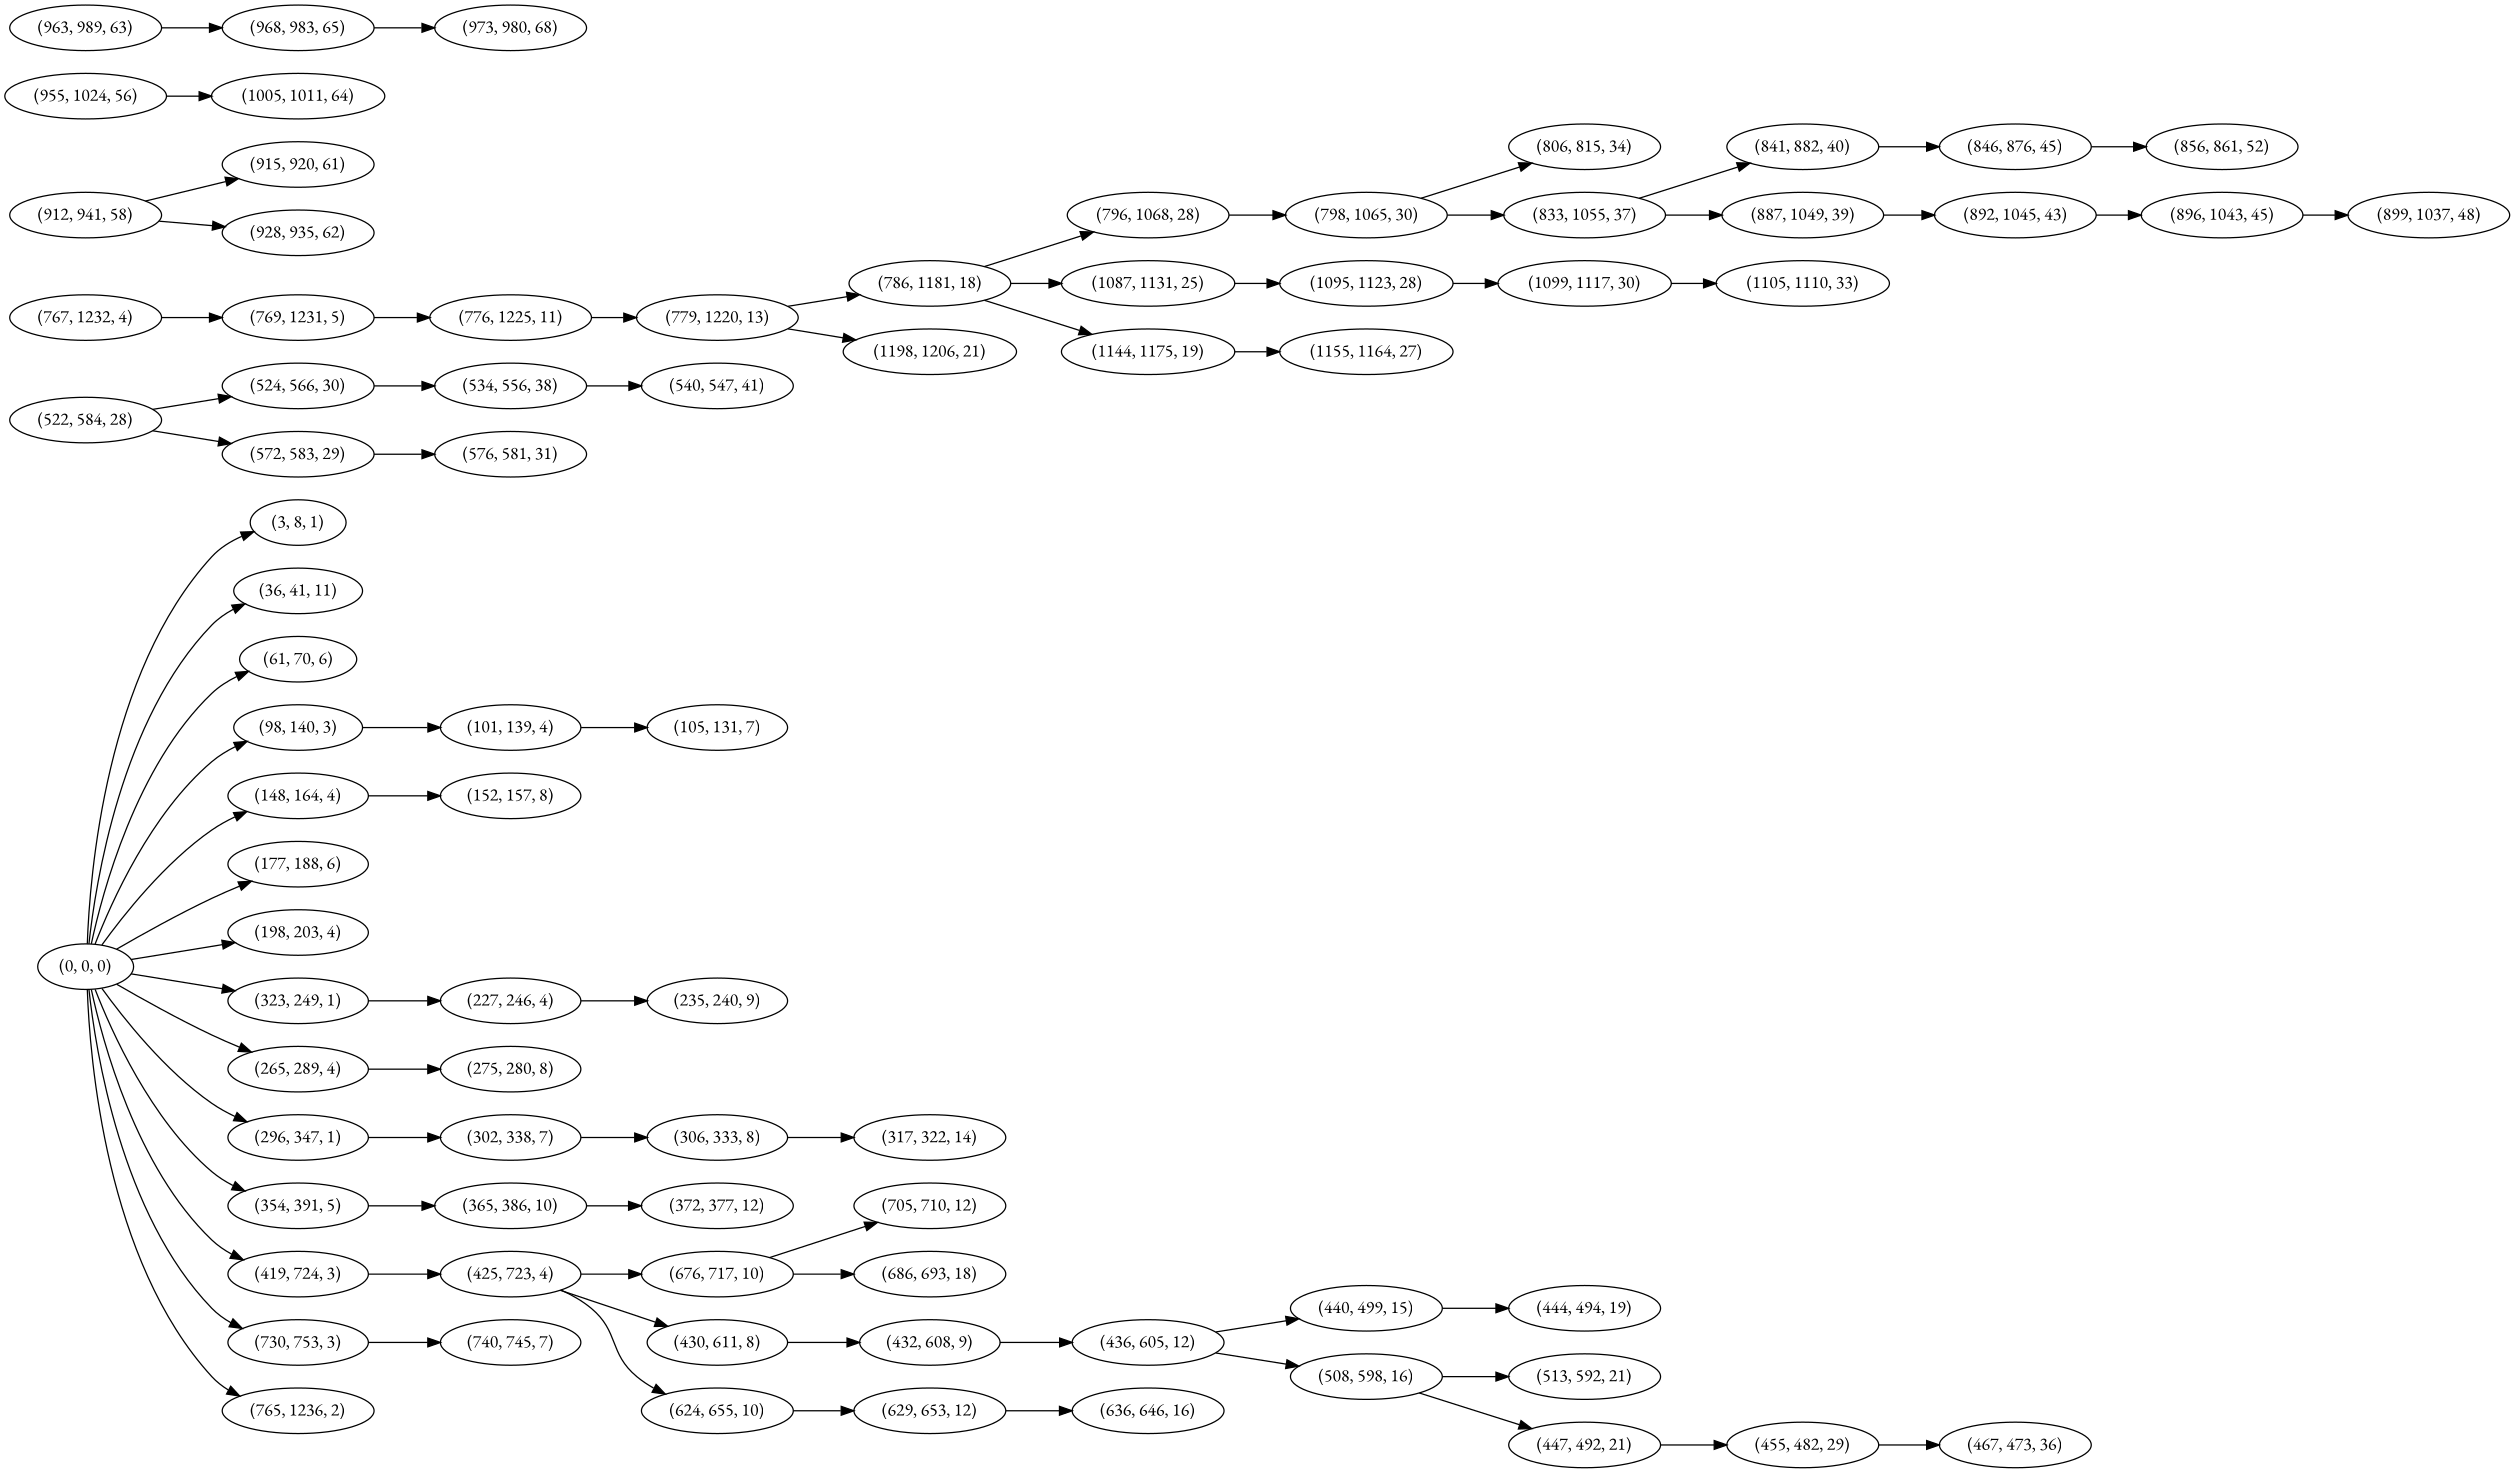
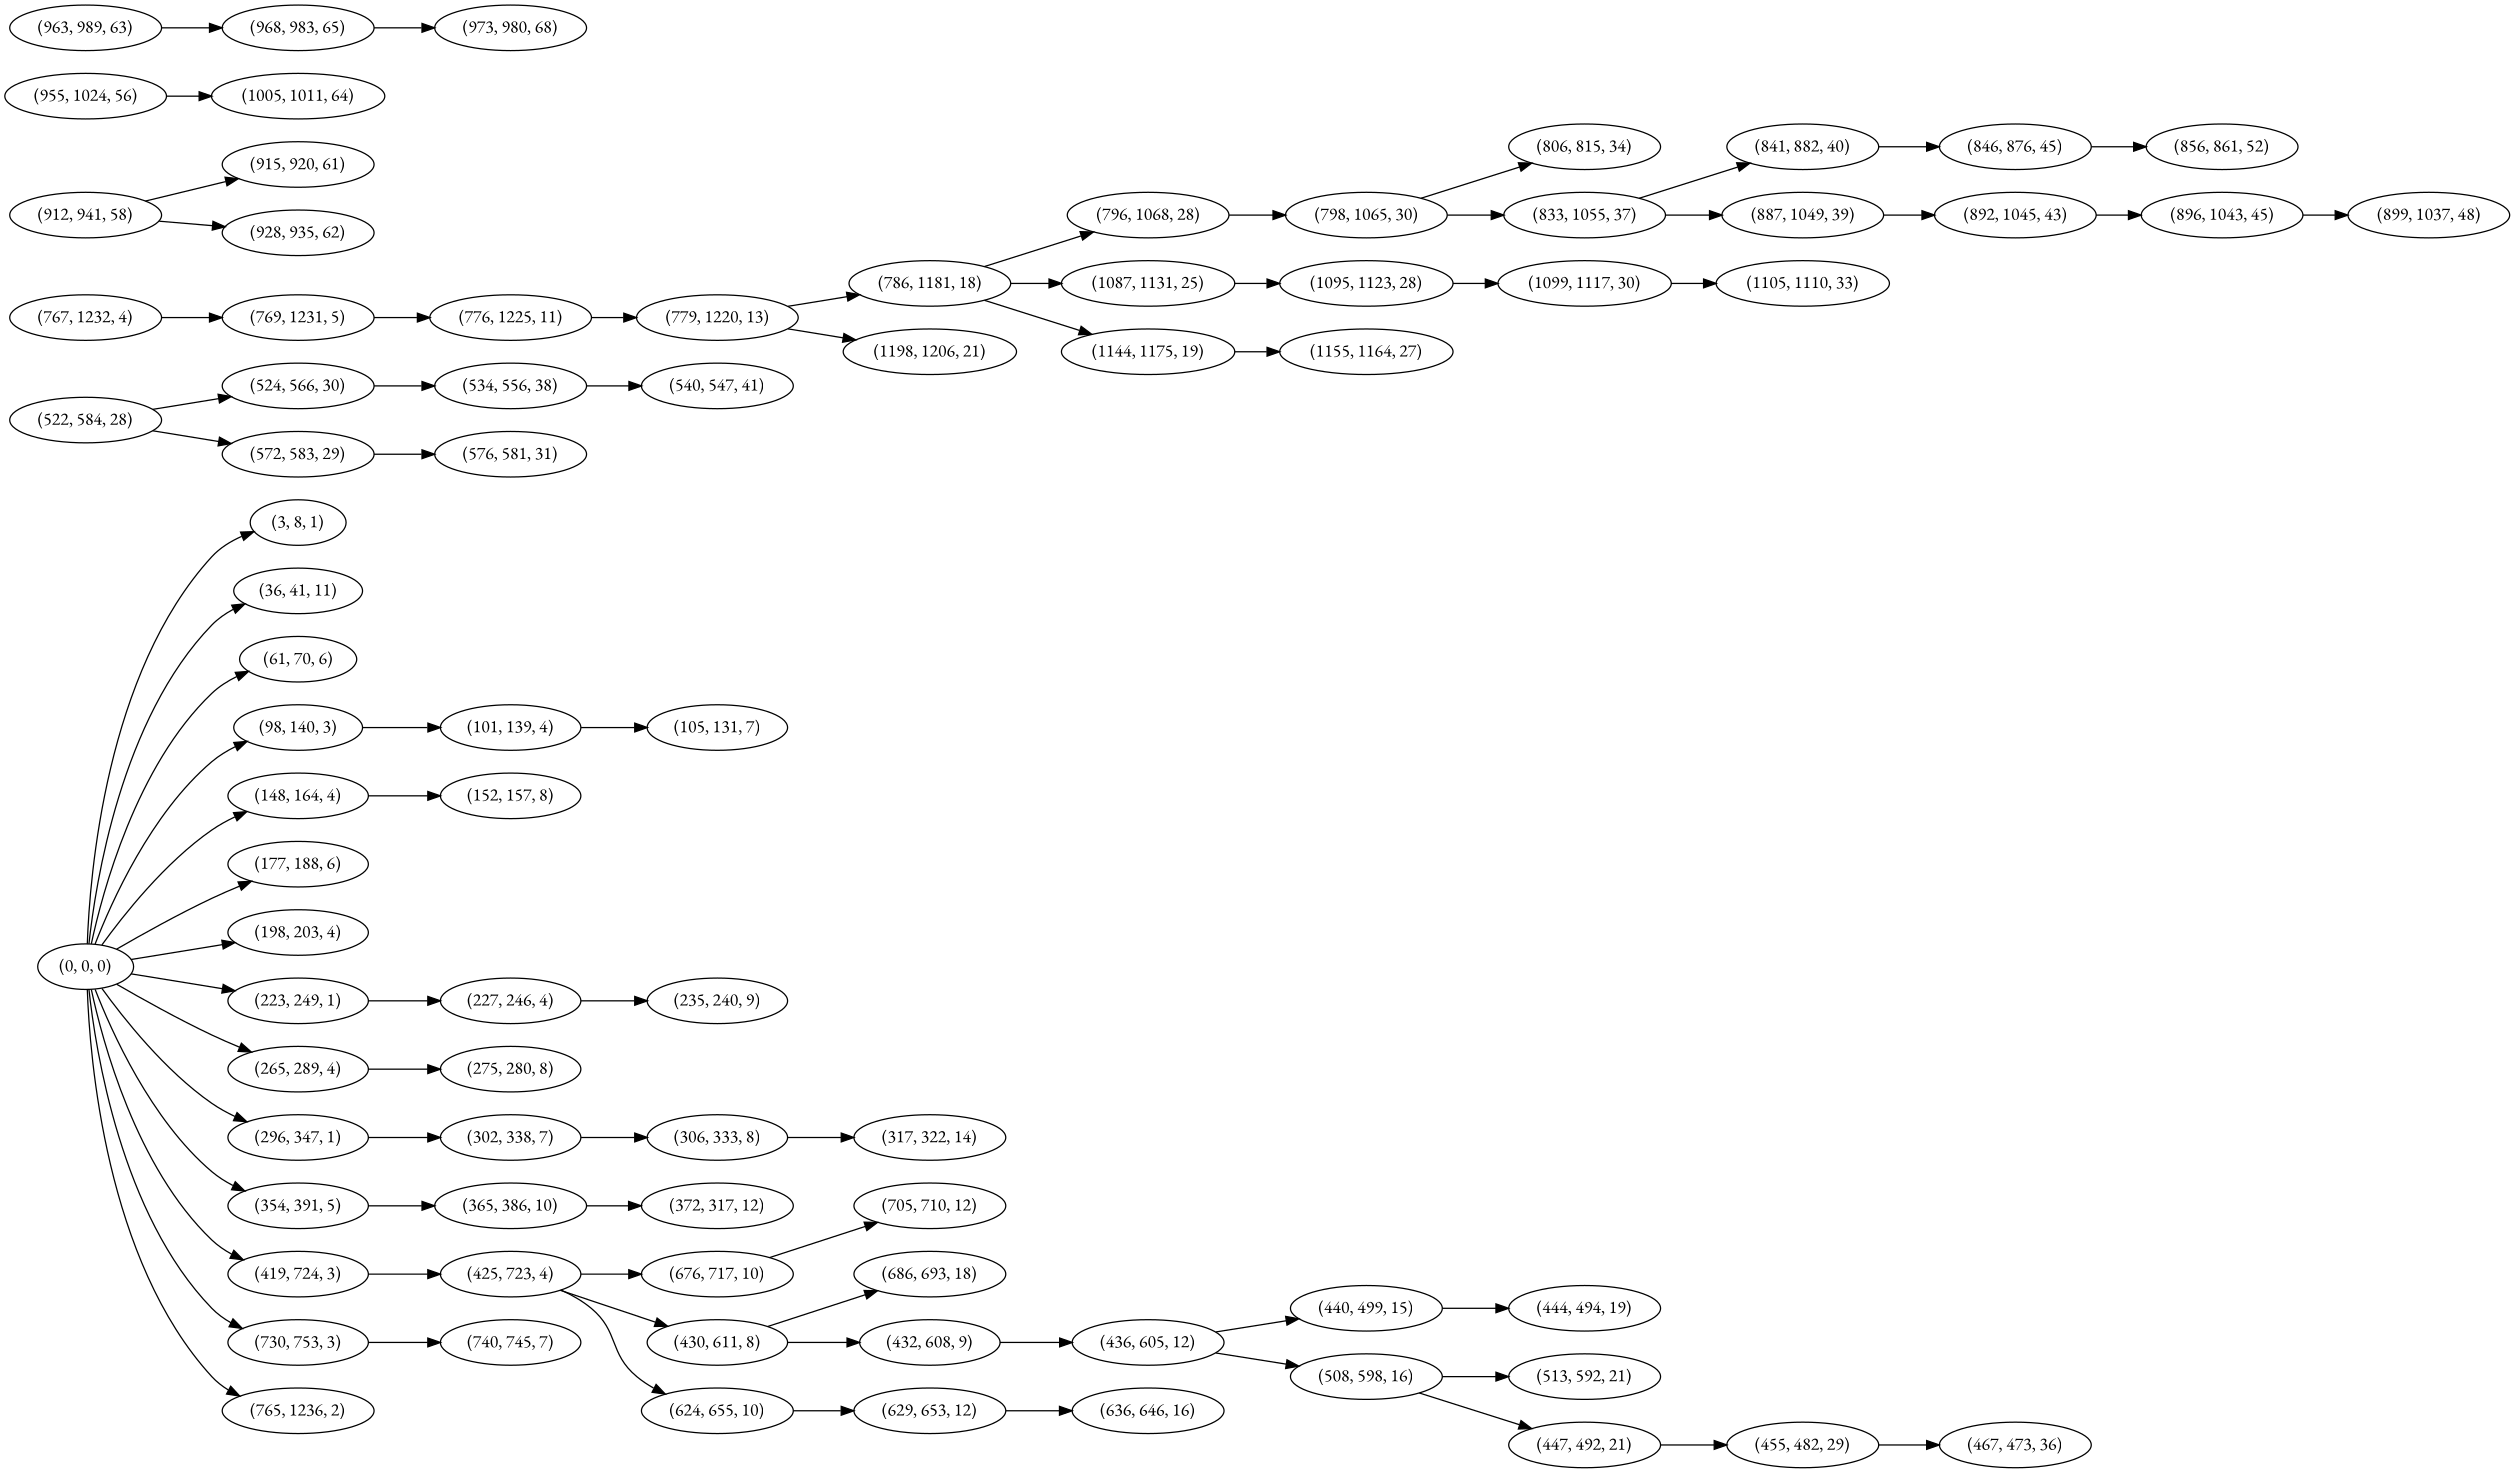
(298, 1001) -> (298, 1001)
(717, 1206) -> (717, 1206)
(817, 1274) -> (817, 1311)
